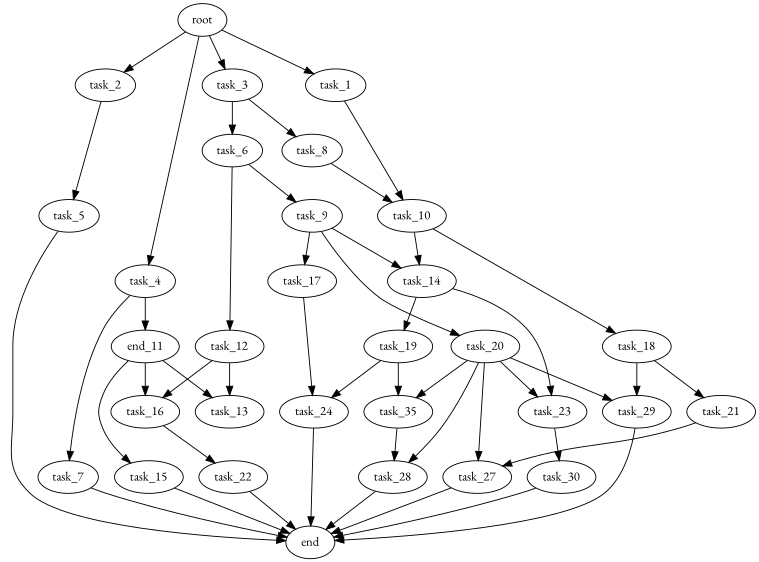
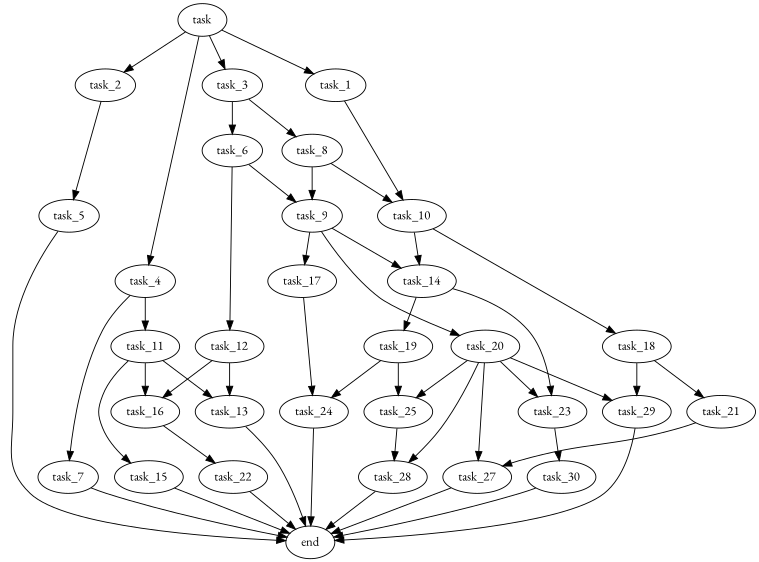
(202, 20) -> (202, 20)
none -> (312, 179)
(145, 346) -> (145, 346)
(398, 412) -> (398, 412)
none -> (280, 468)
